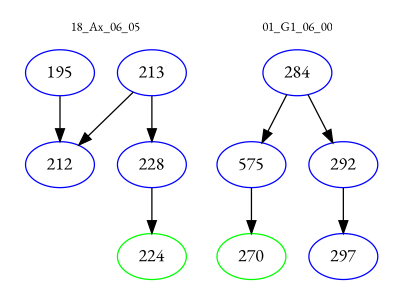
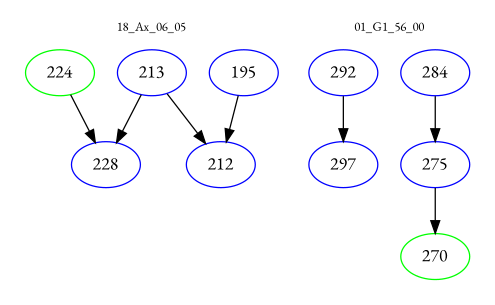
(297, 27) -> (389, 27)
(317, 113) -> none
(251, 165) -> (435, 165)
(152, 204) -> (80, 113)
